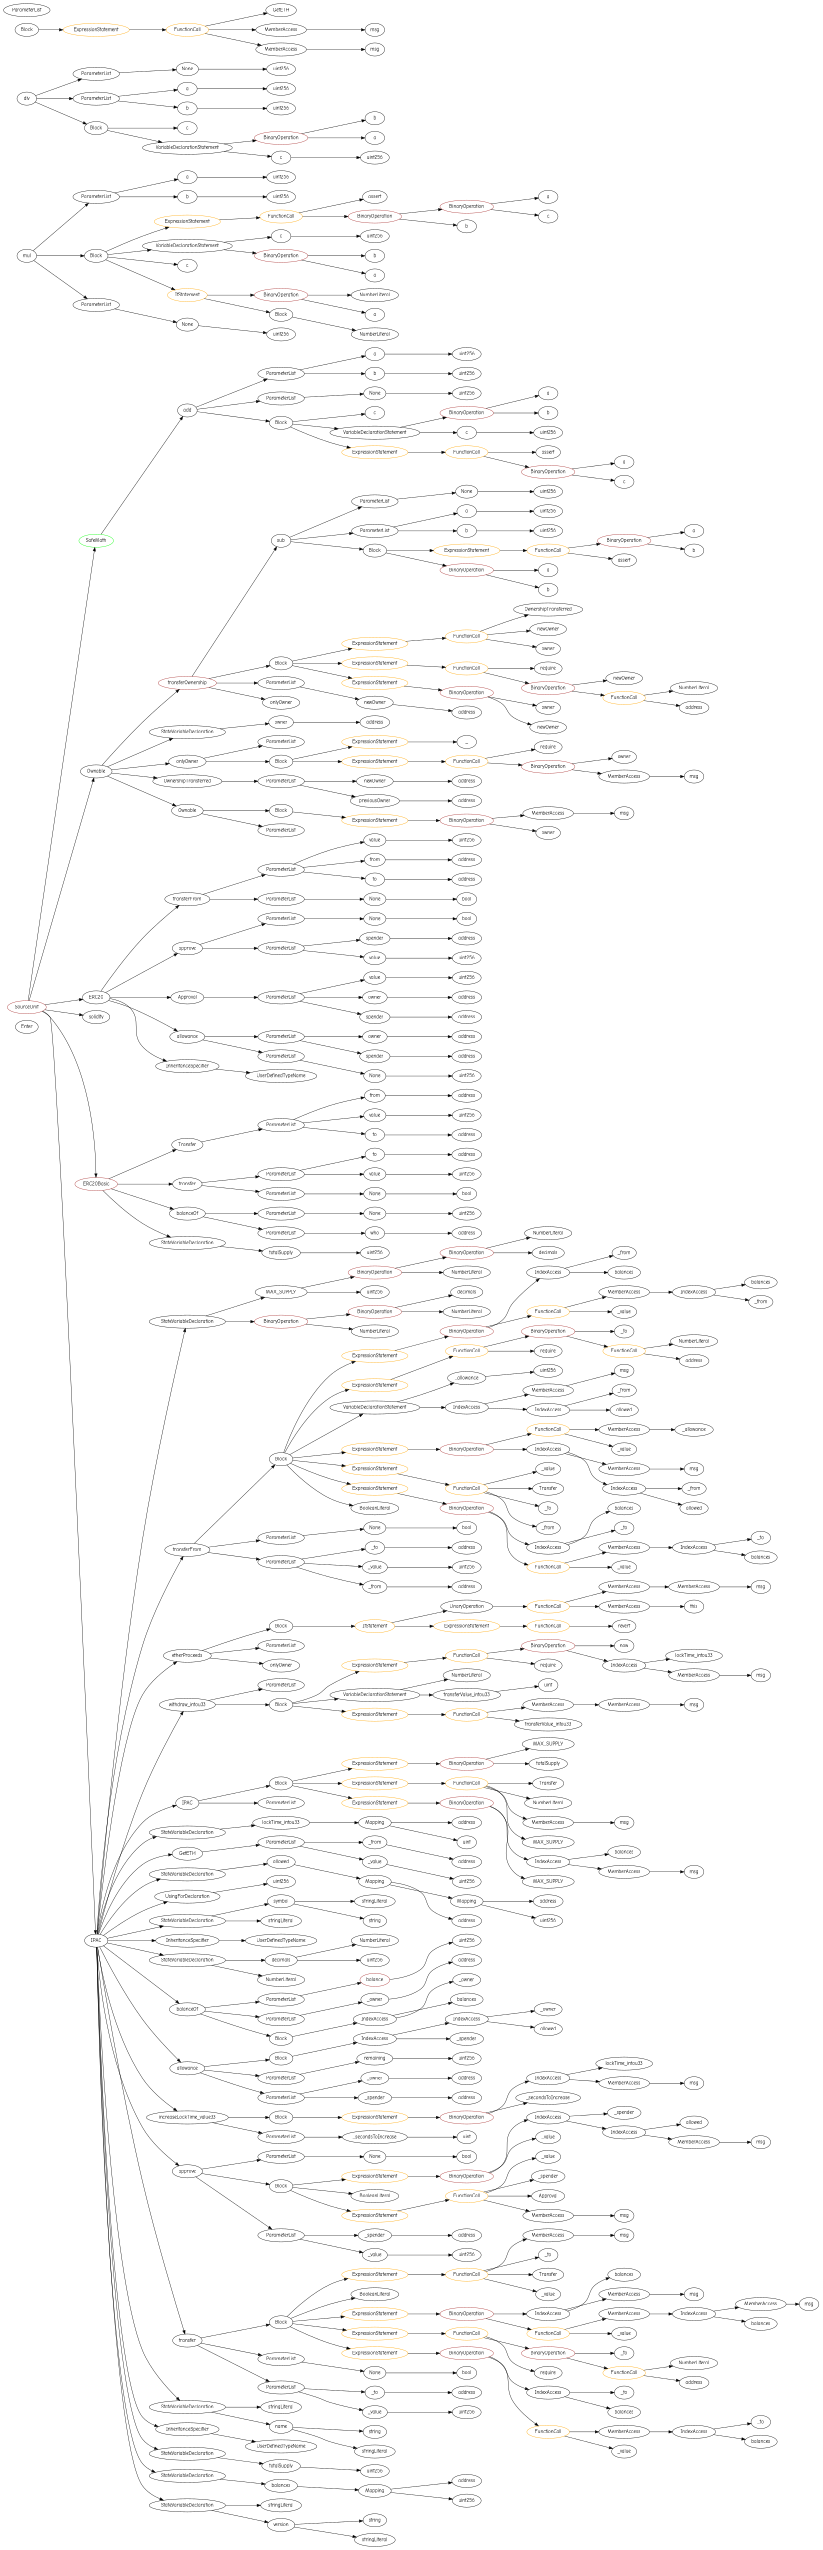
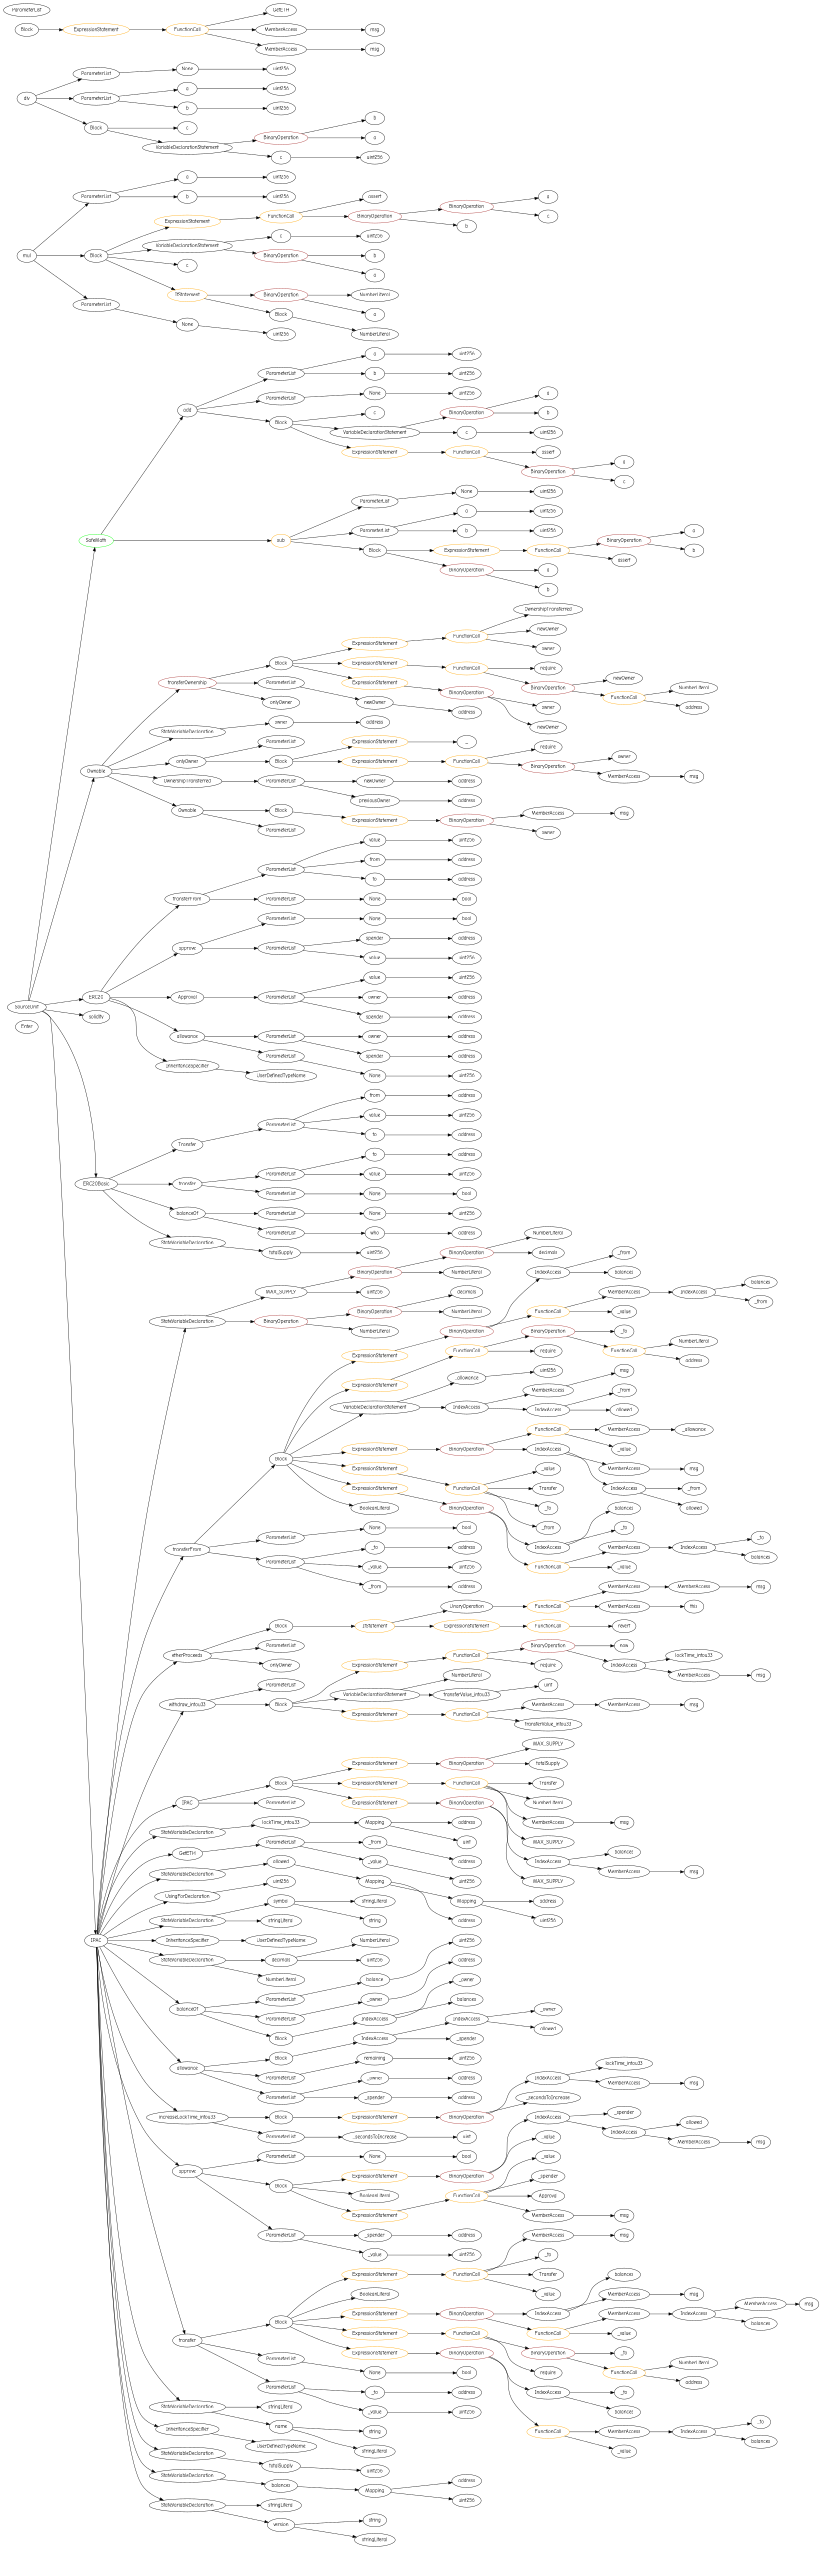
(281, 541) -> (281, 541)
(233, 613) -> (191, 541)
(27, 1007) -> (27, 1007)
(96, 1184) -> (96, 1184)
(375, 1980) -> (375, 1980)
(187, 2117) -> (187, 2117)
